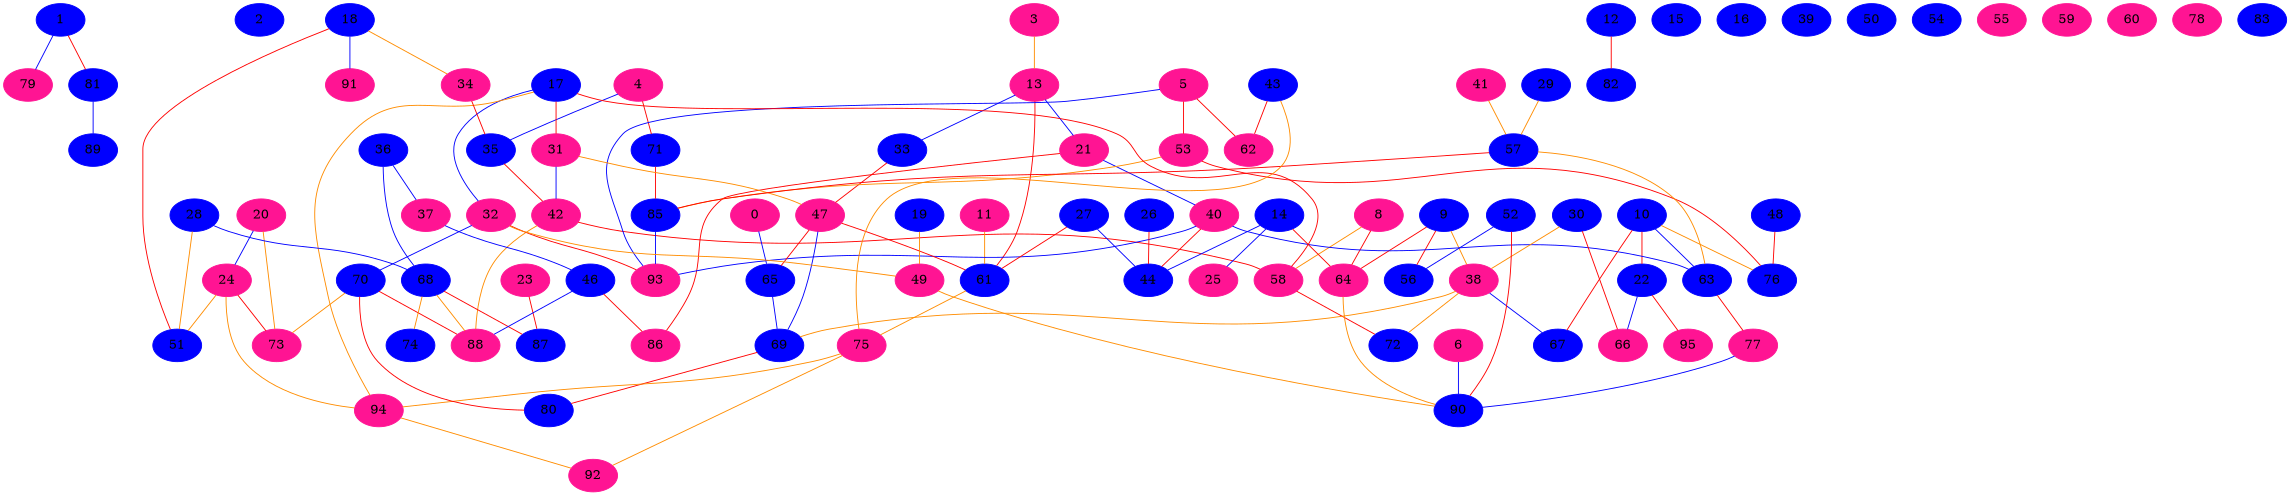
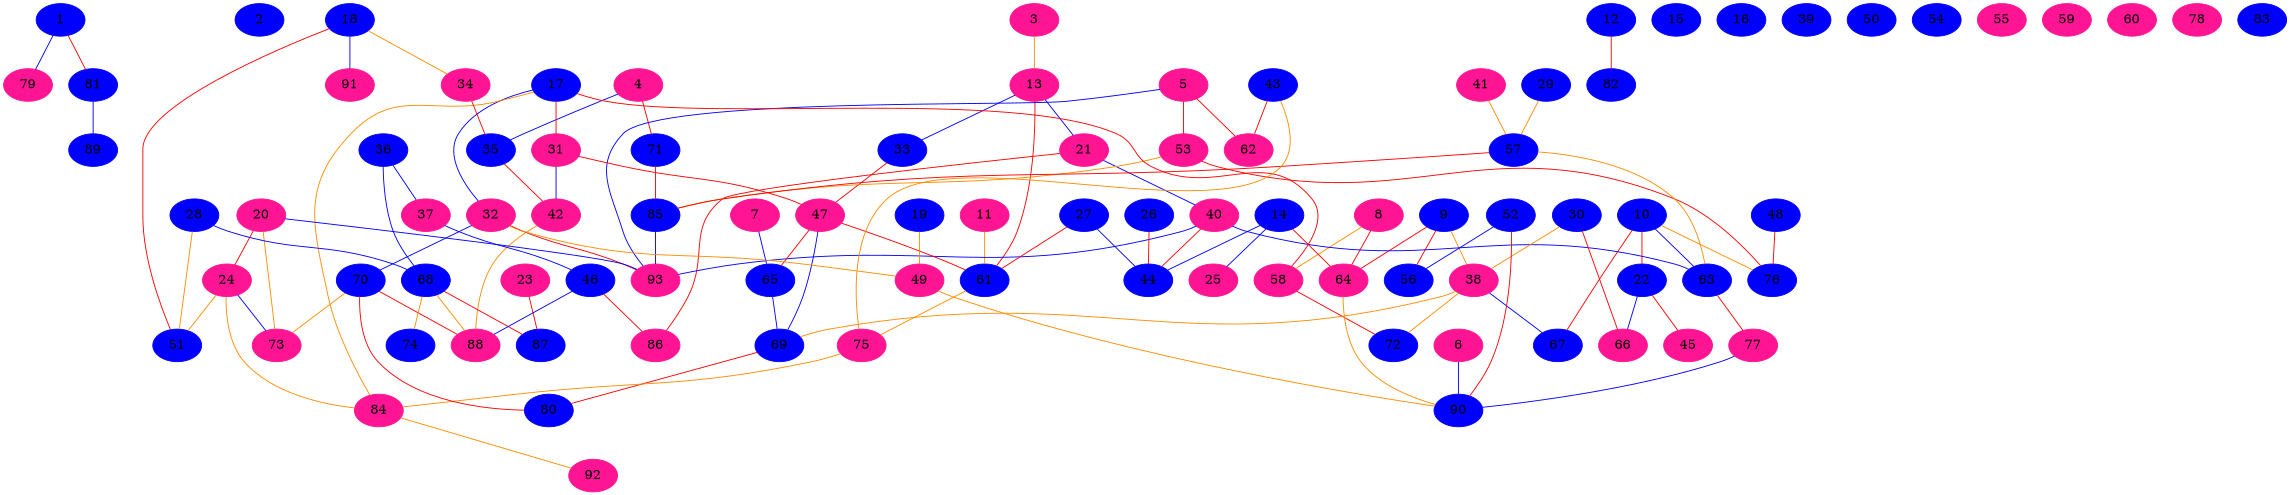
(691, 178) -> (691, 178)
(755, 215) -> (755, 215)
(903, 239) -> none
none -> (462, 240)
(244, 248) -> (244, 248)
(252, 313) -> (252, 313)
(1688, 345) -> (1688, 345)
(379, 410) -> (379, 410)
(727, 410) -> none
